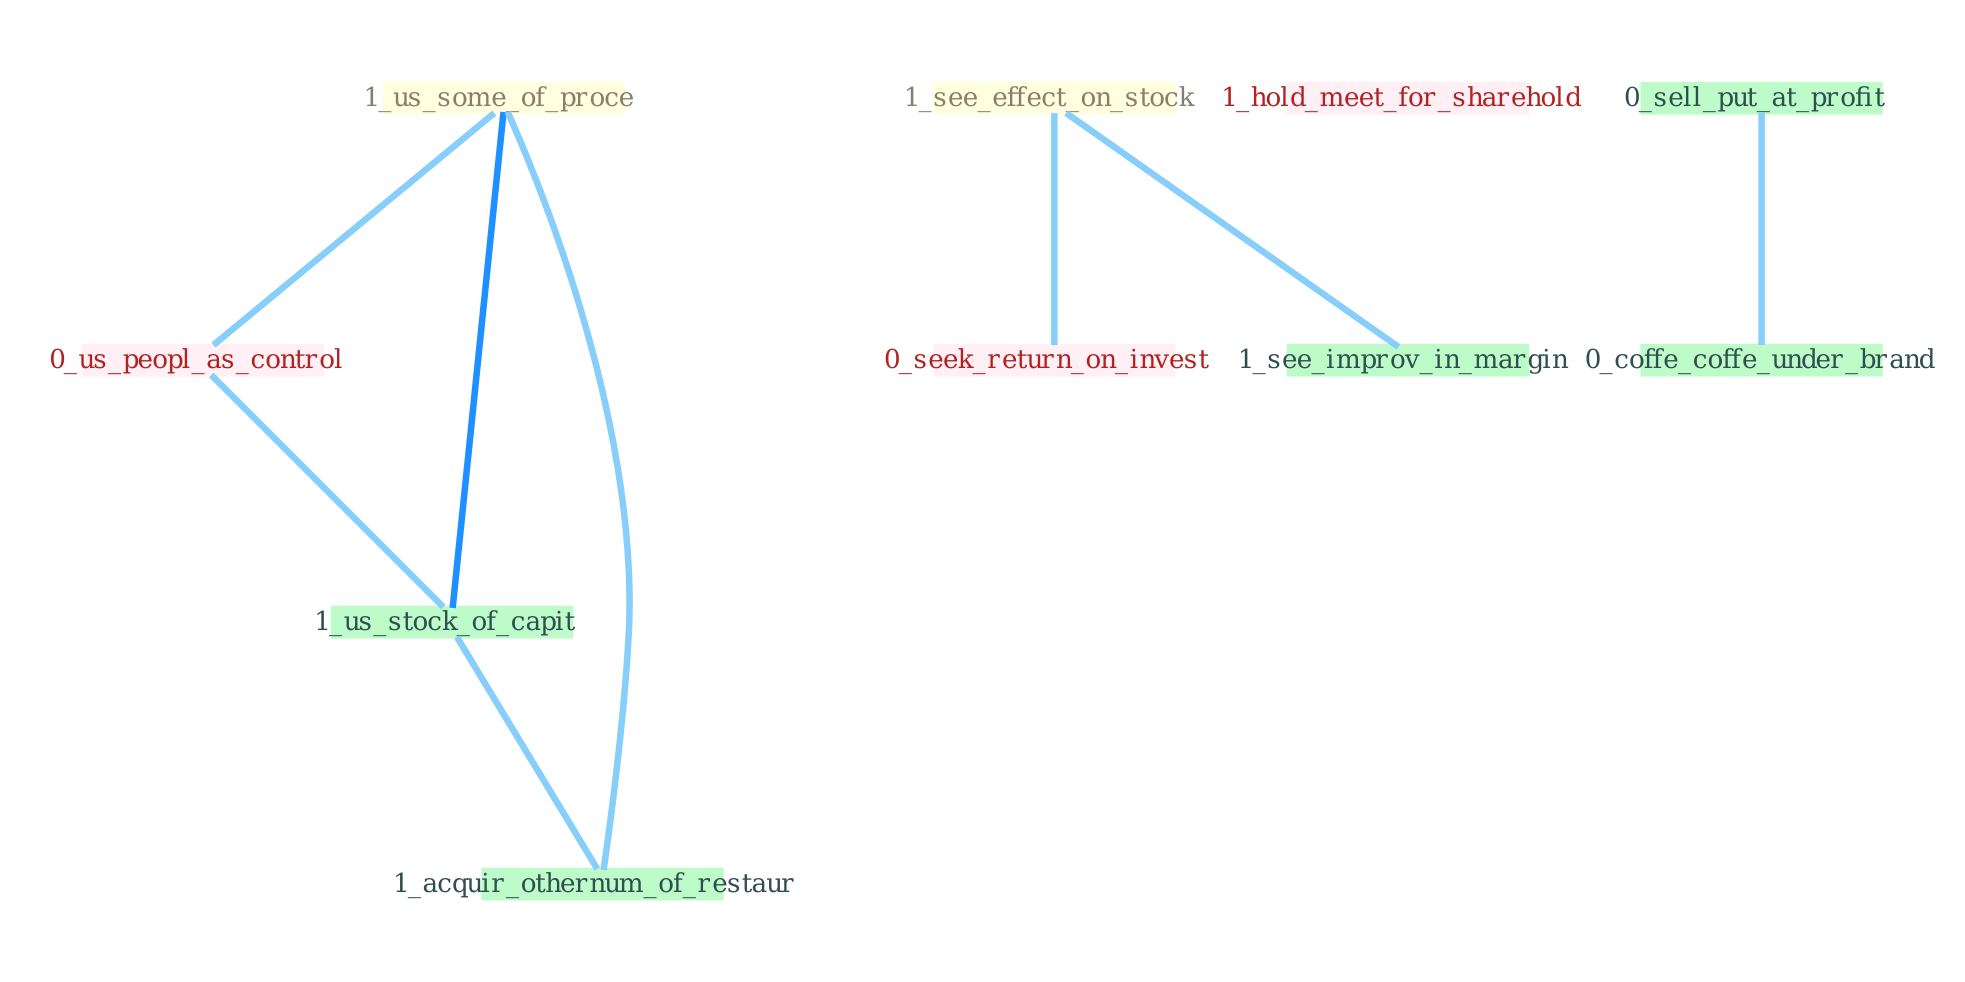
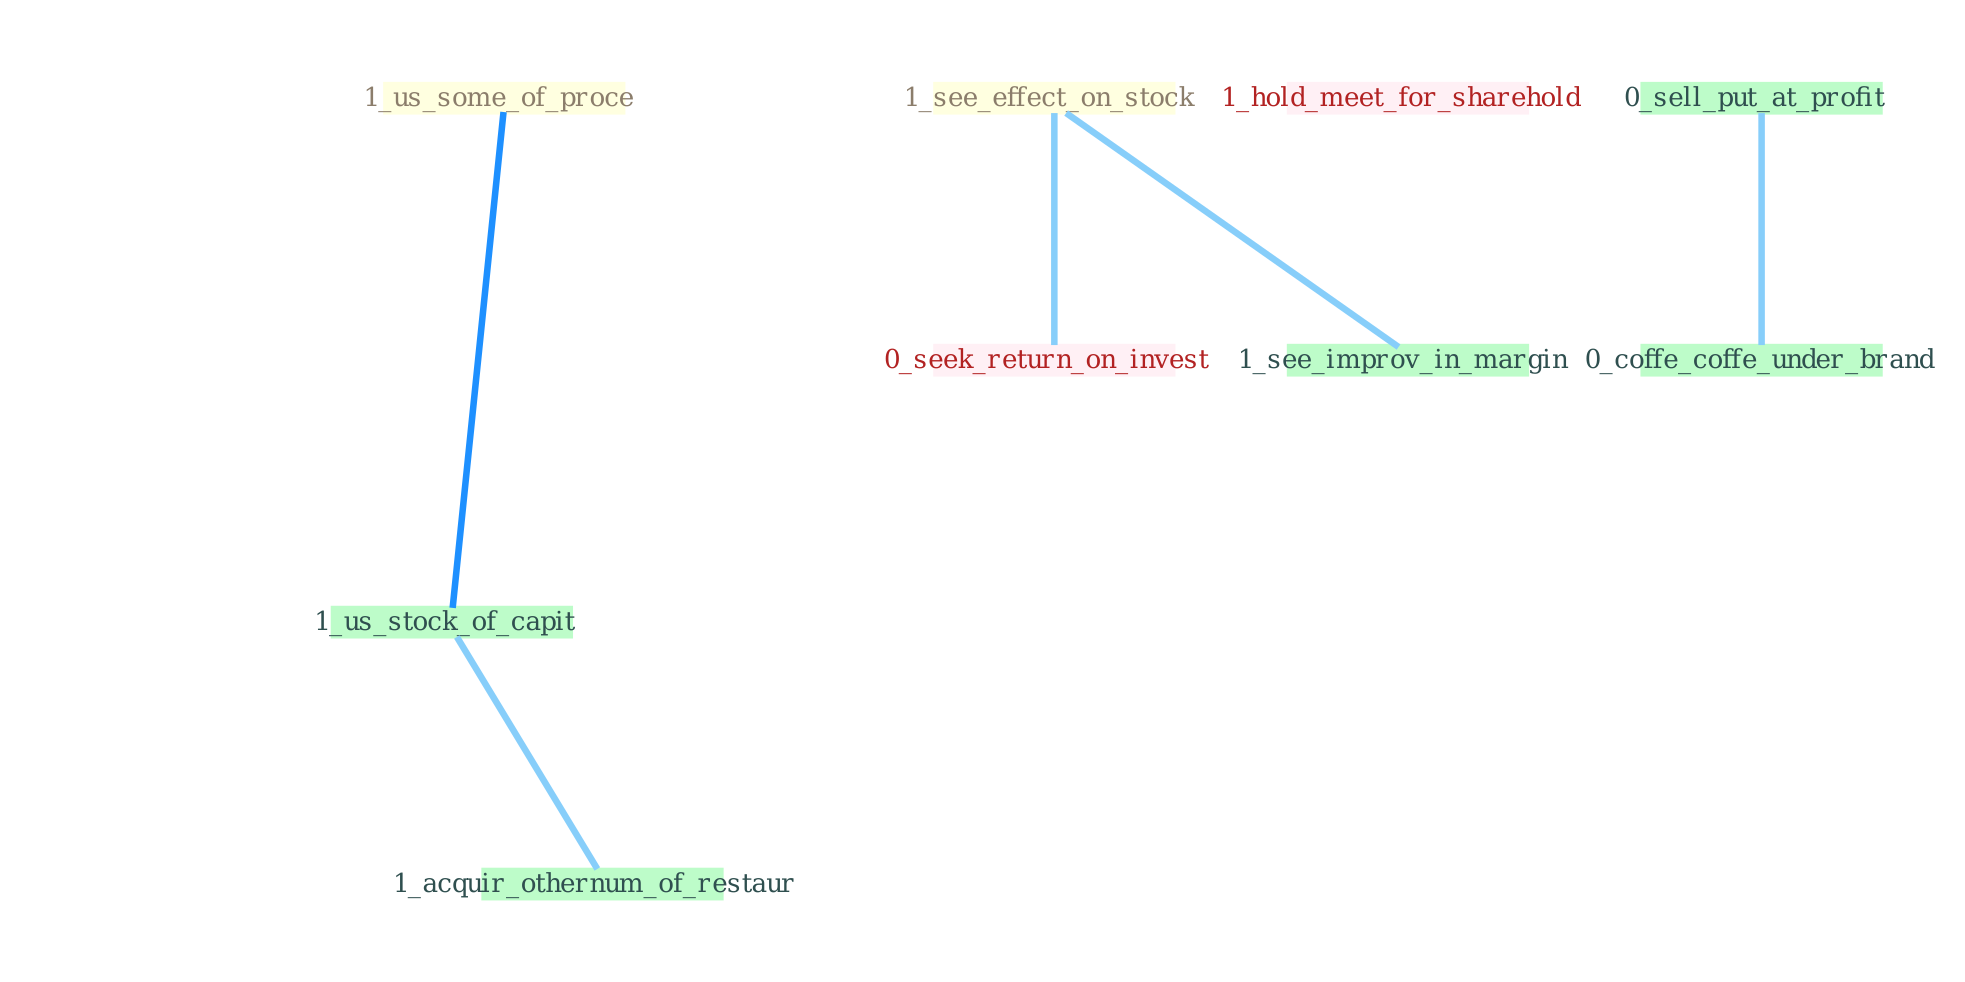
(203, 360) -> none
(620, 483) -> none
